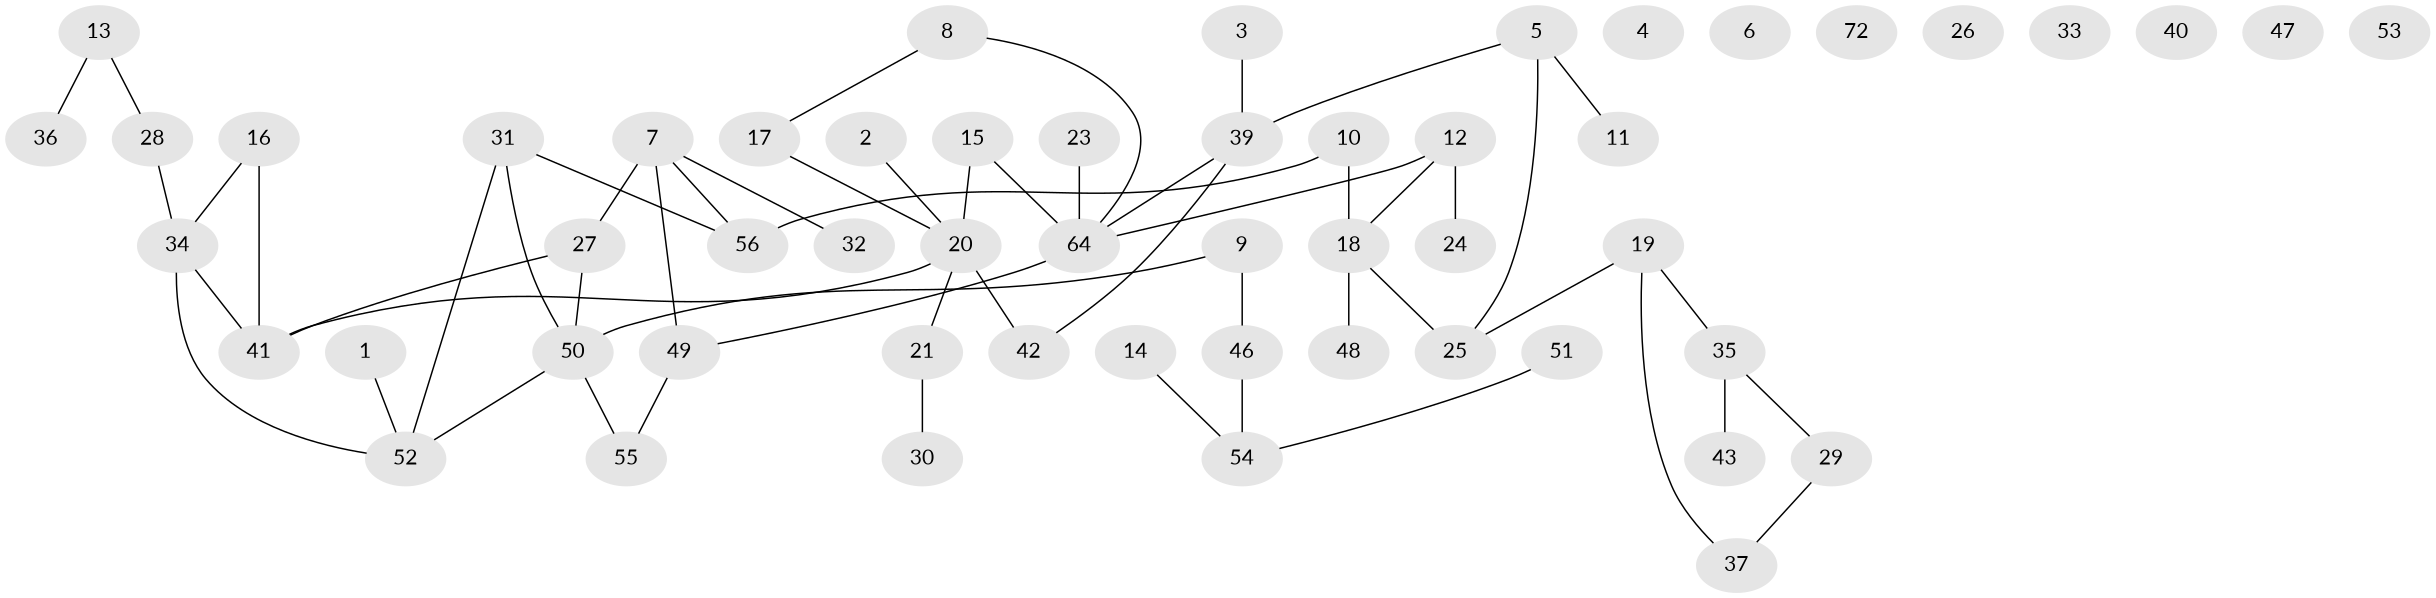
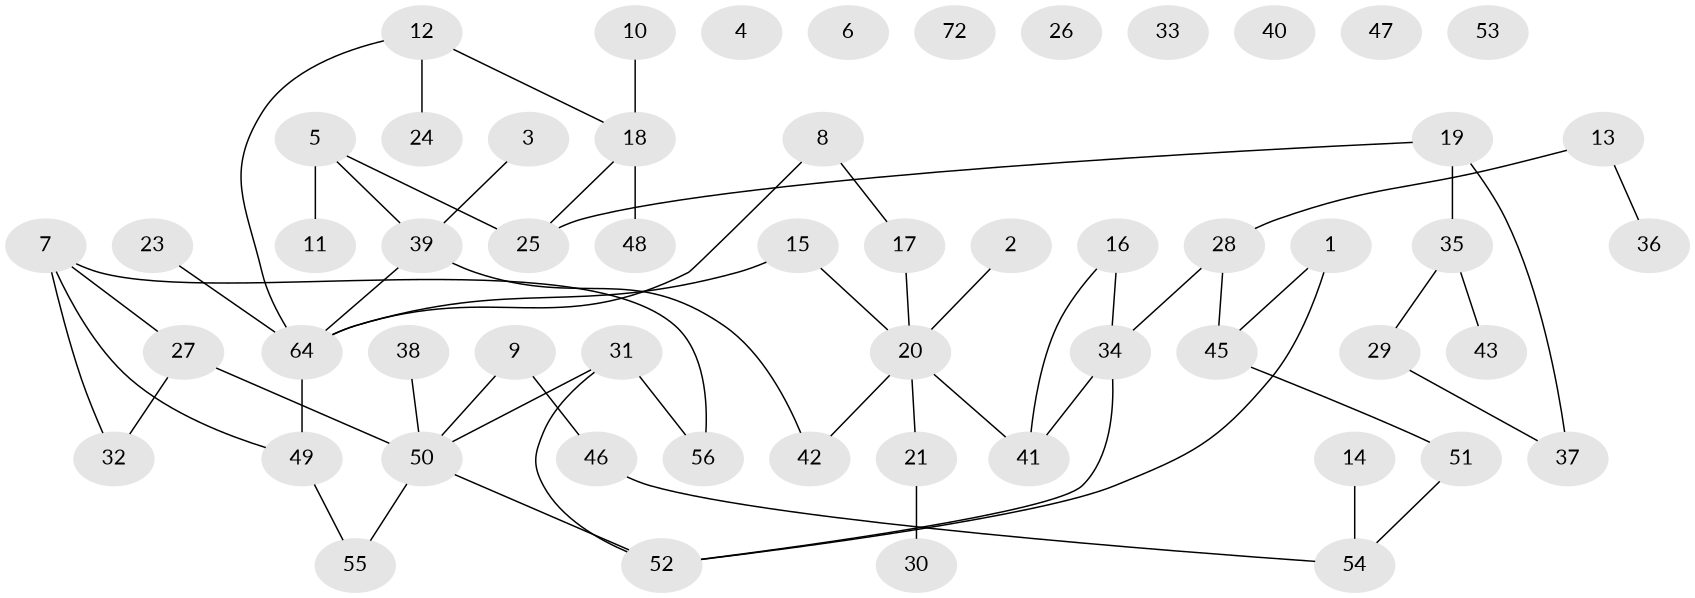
(1048, 192) -> none
(417, 291) -> (149, 406)
none -> (409, 352)
none -> (1217, 352)
